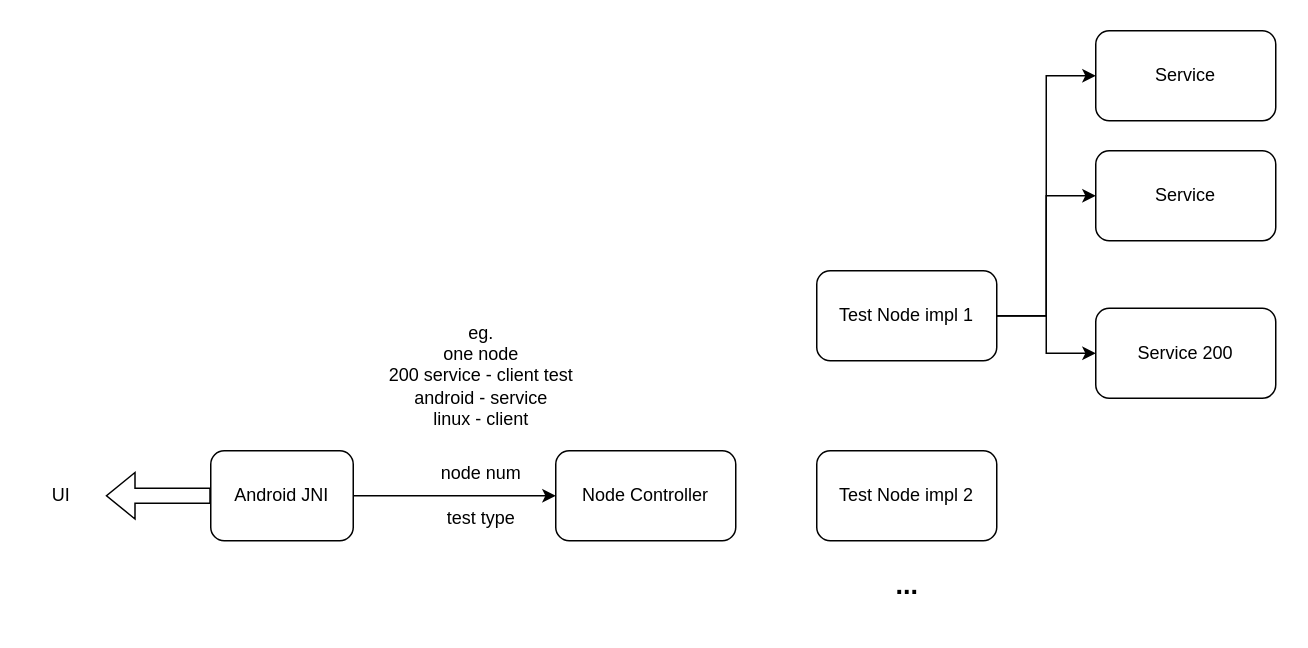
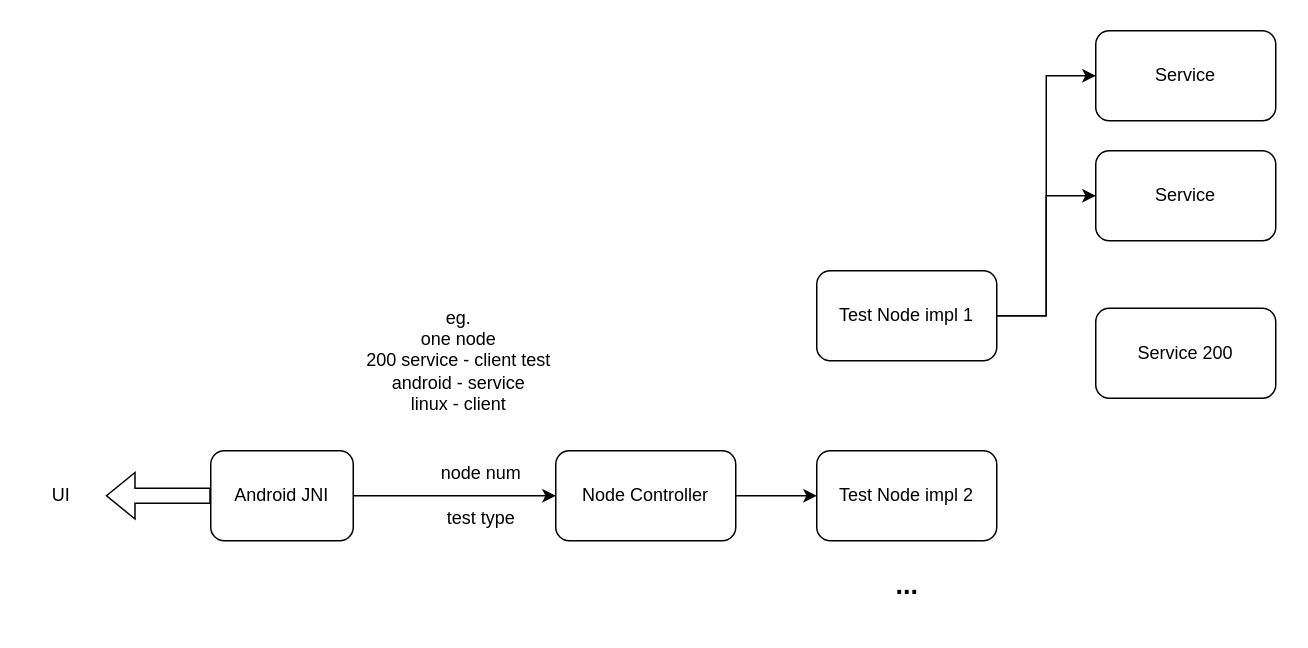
(1048, 353) -> none
(481, 376) -> (458, 361)
none -> (771, 496)
